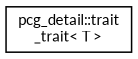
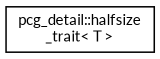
(69, 29) -> (80, 29)
